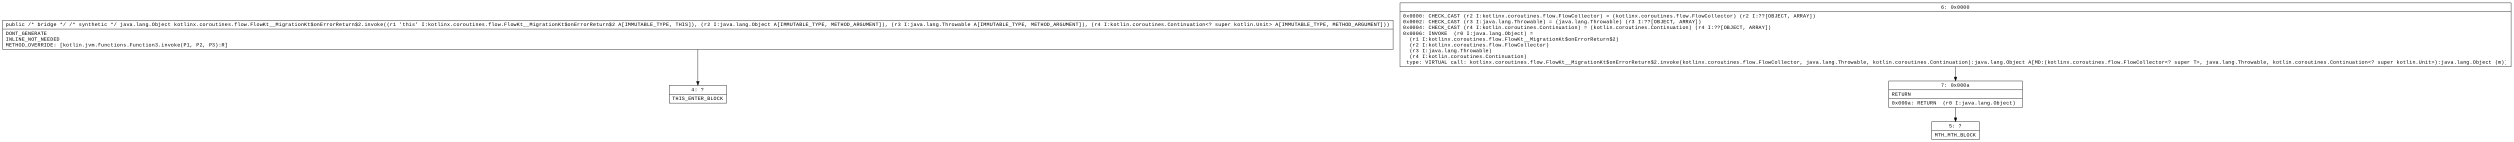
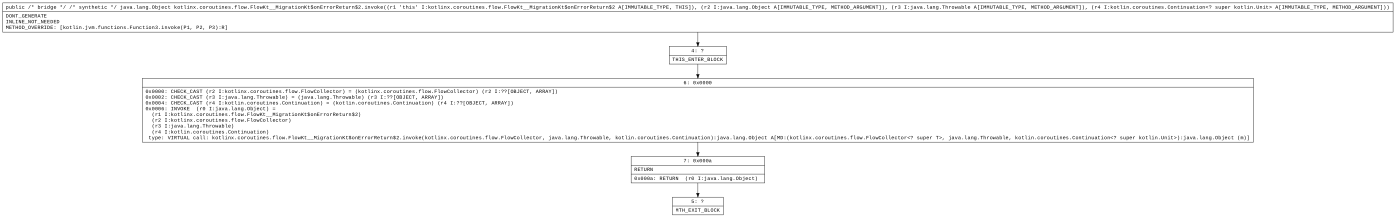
none -> (698, 69)
(1956, 135) -> (698, 210)
